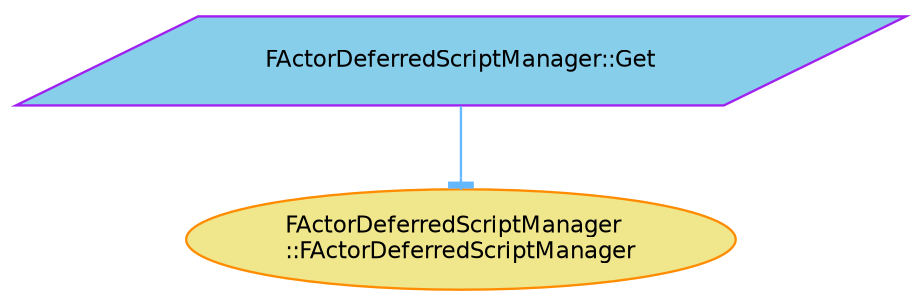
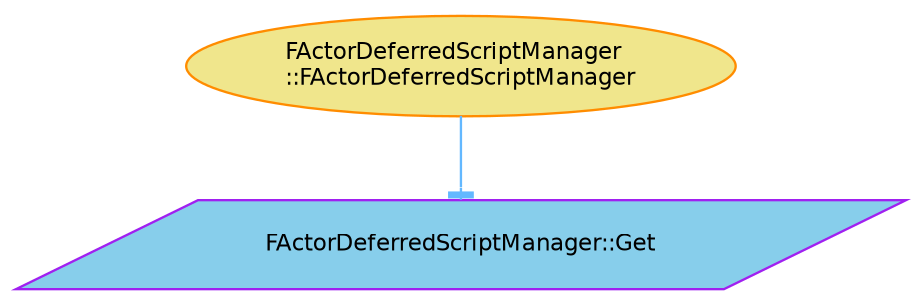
(461, 142) -> (461, 152)
